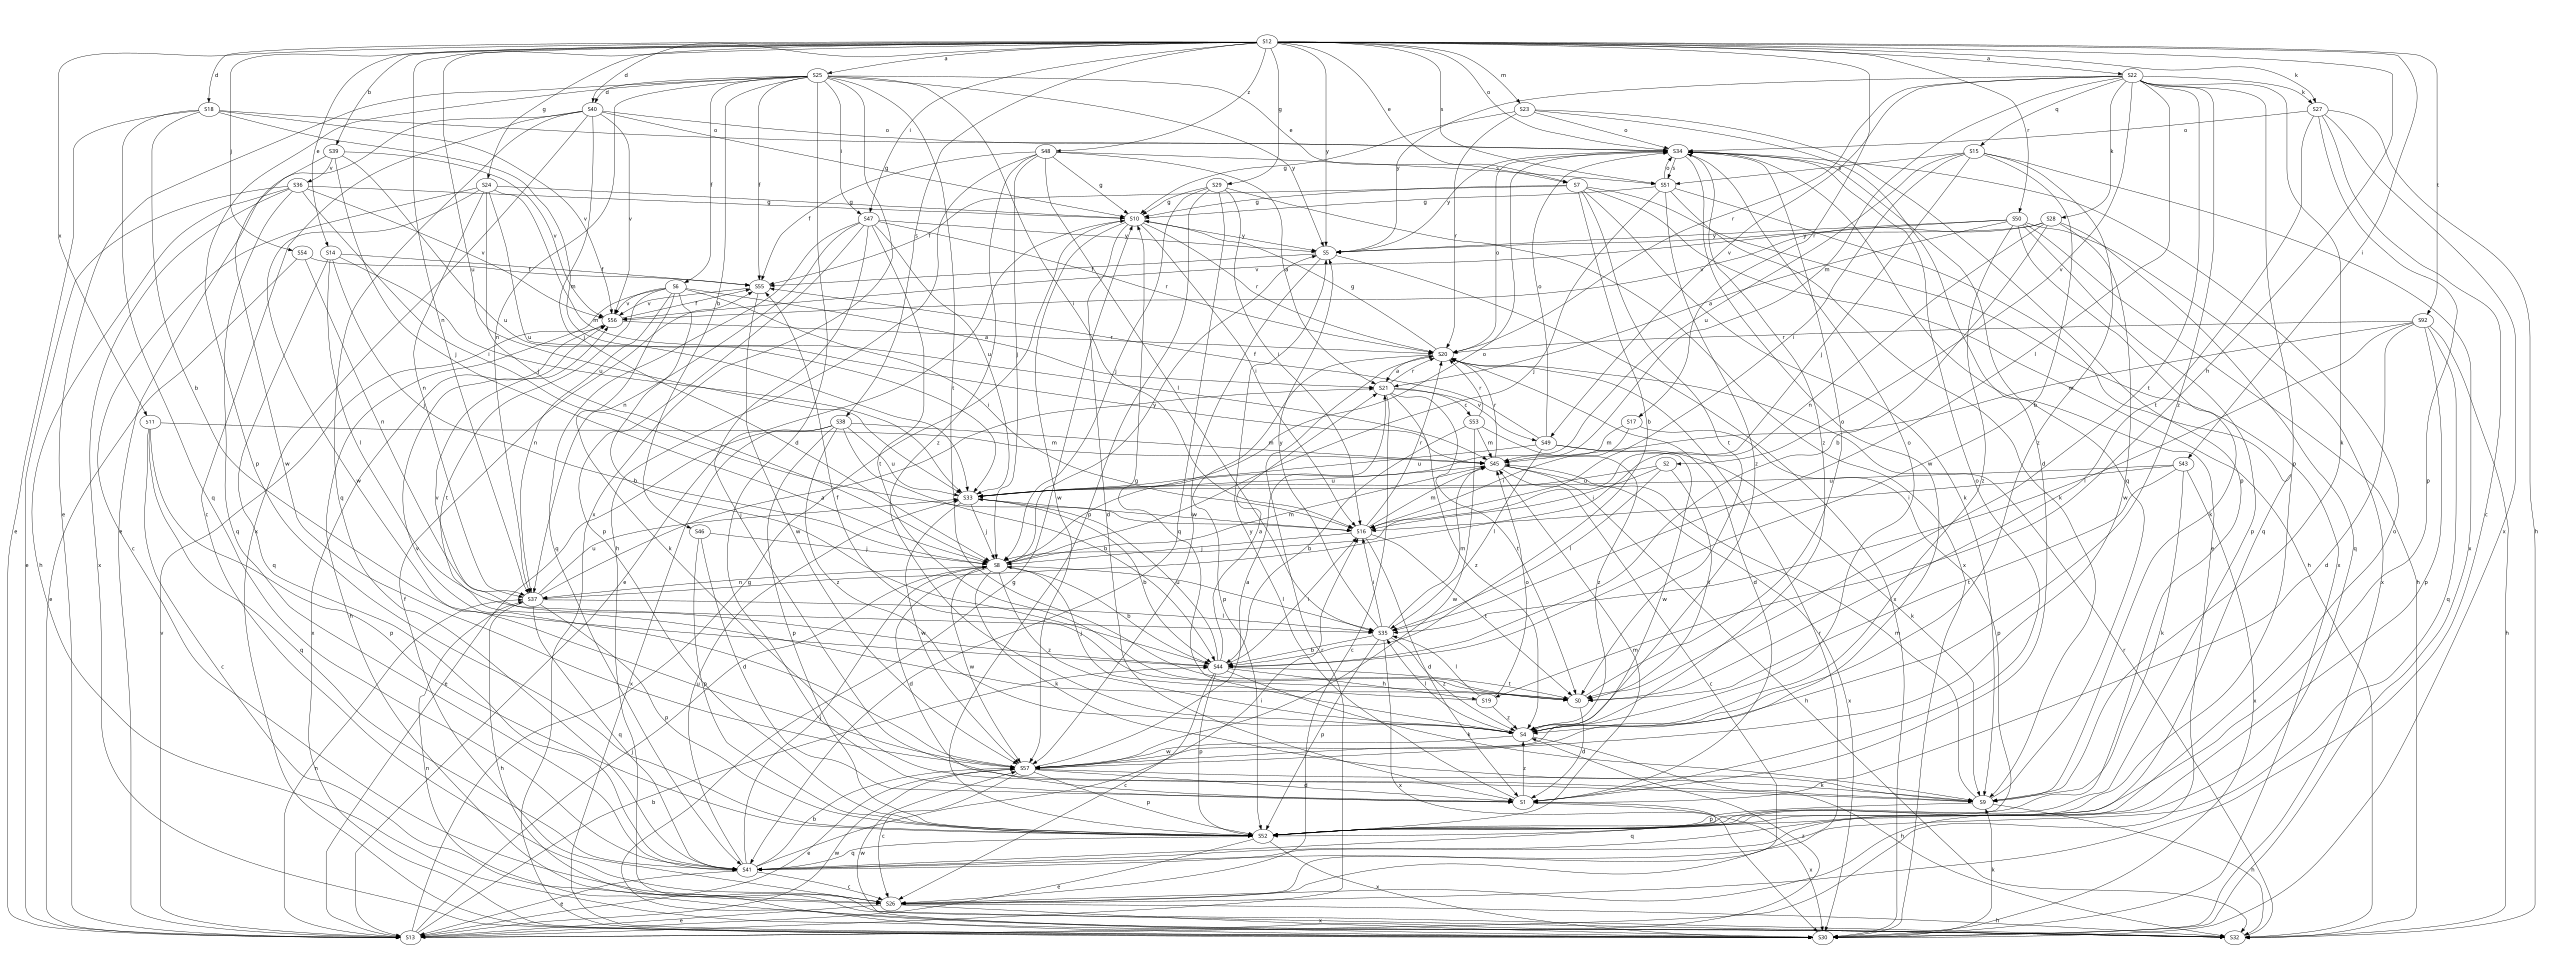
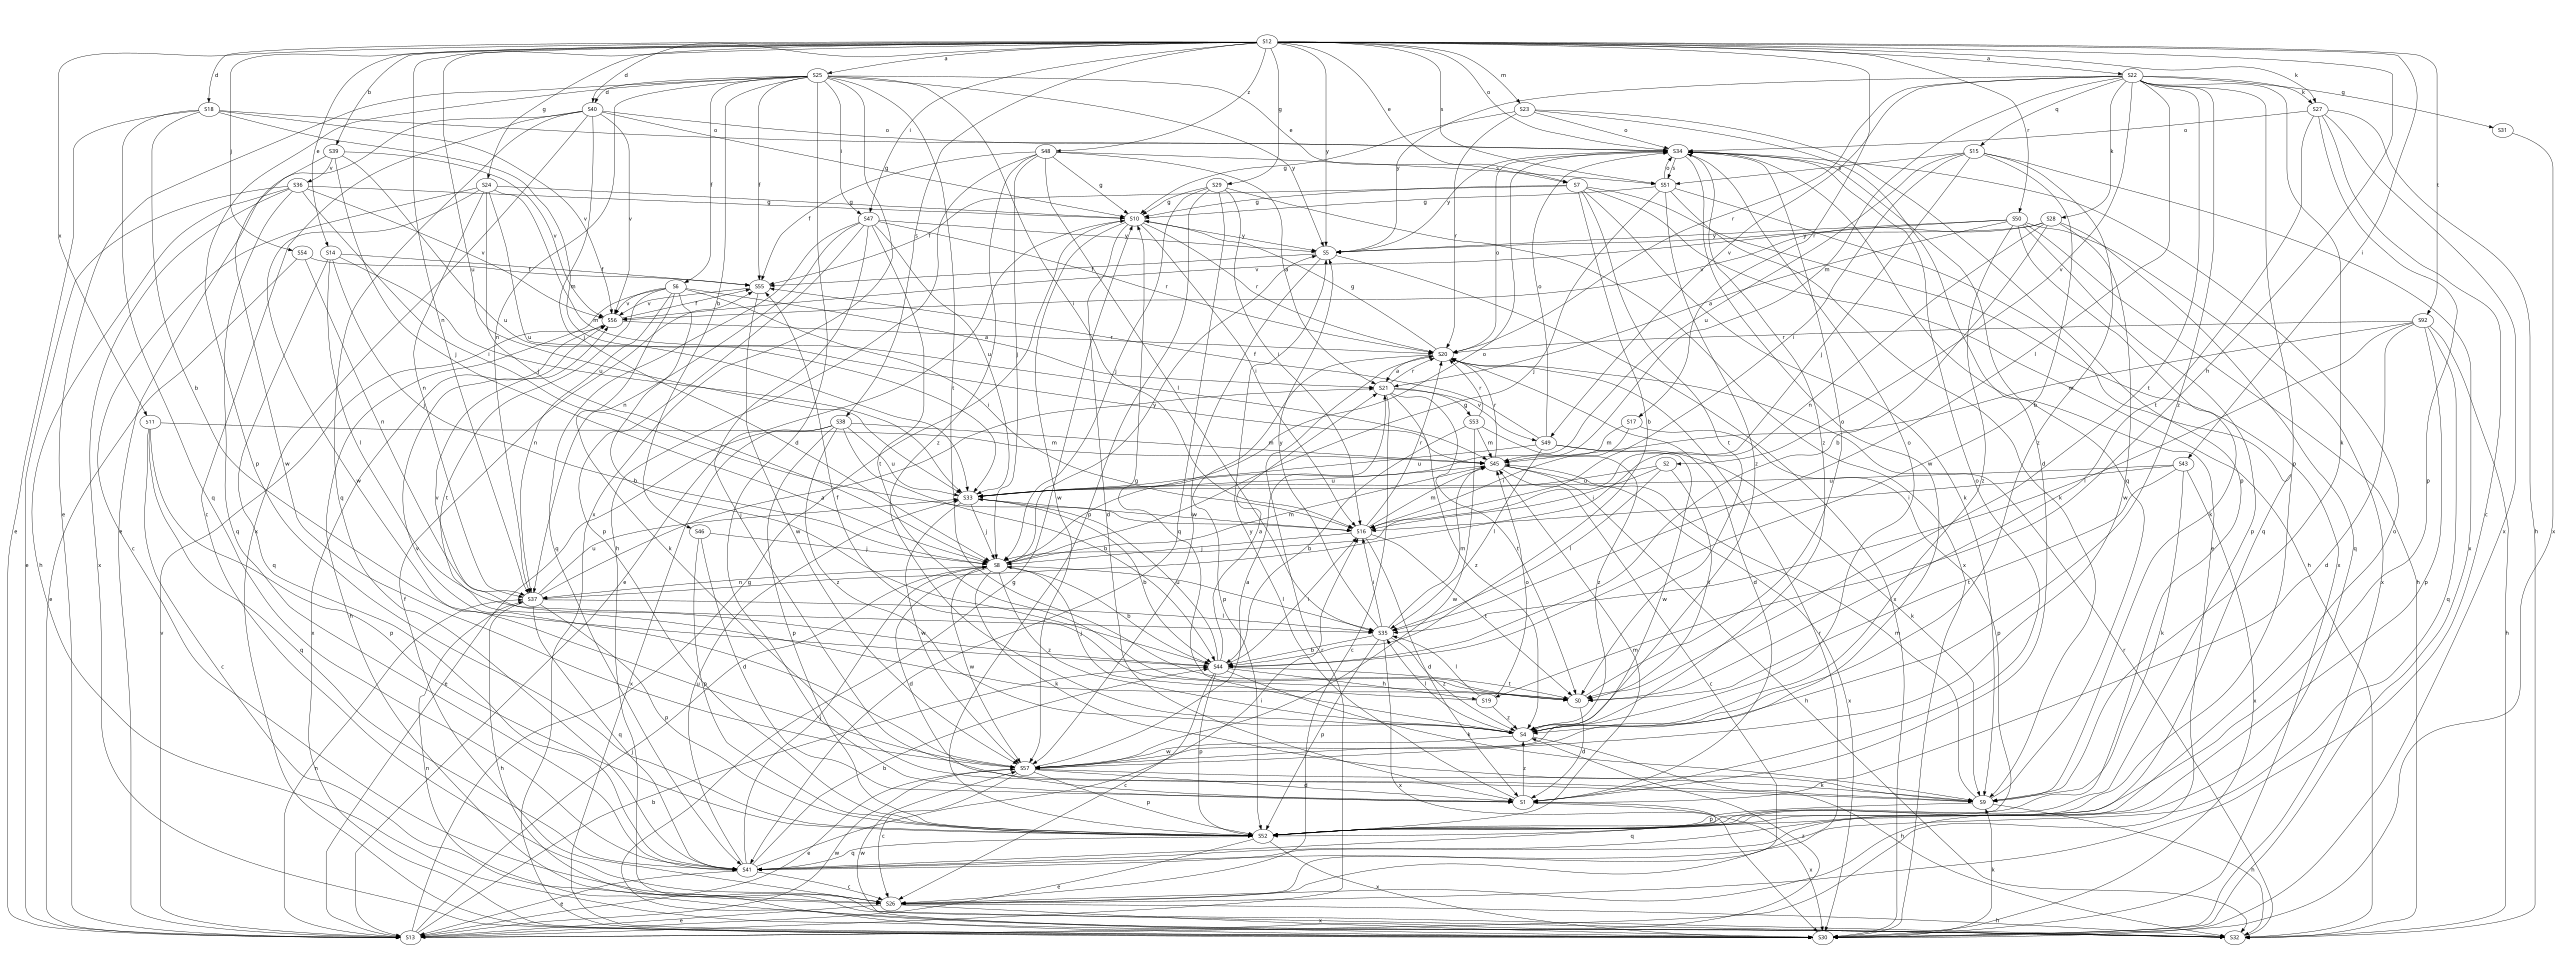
none -> (2503, 130)
(1466, 405) -> (1466, 405)
(870, 786) -> (949, 735)
